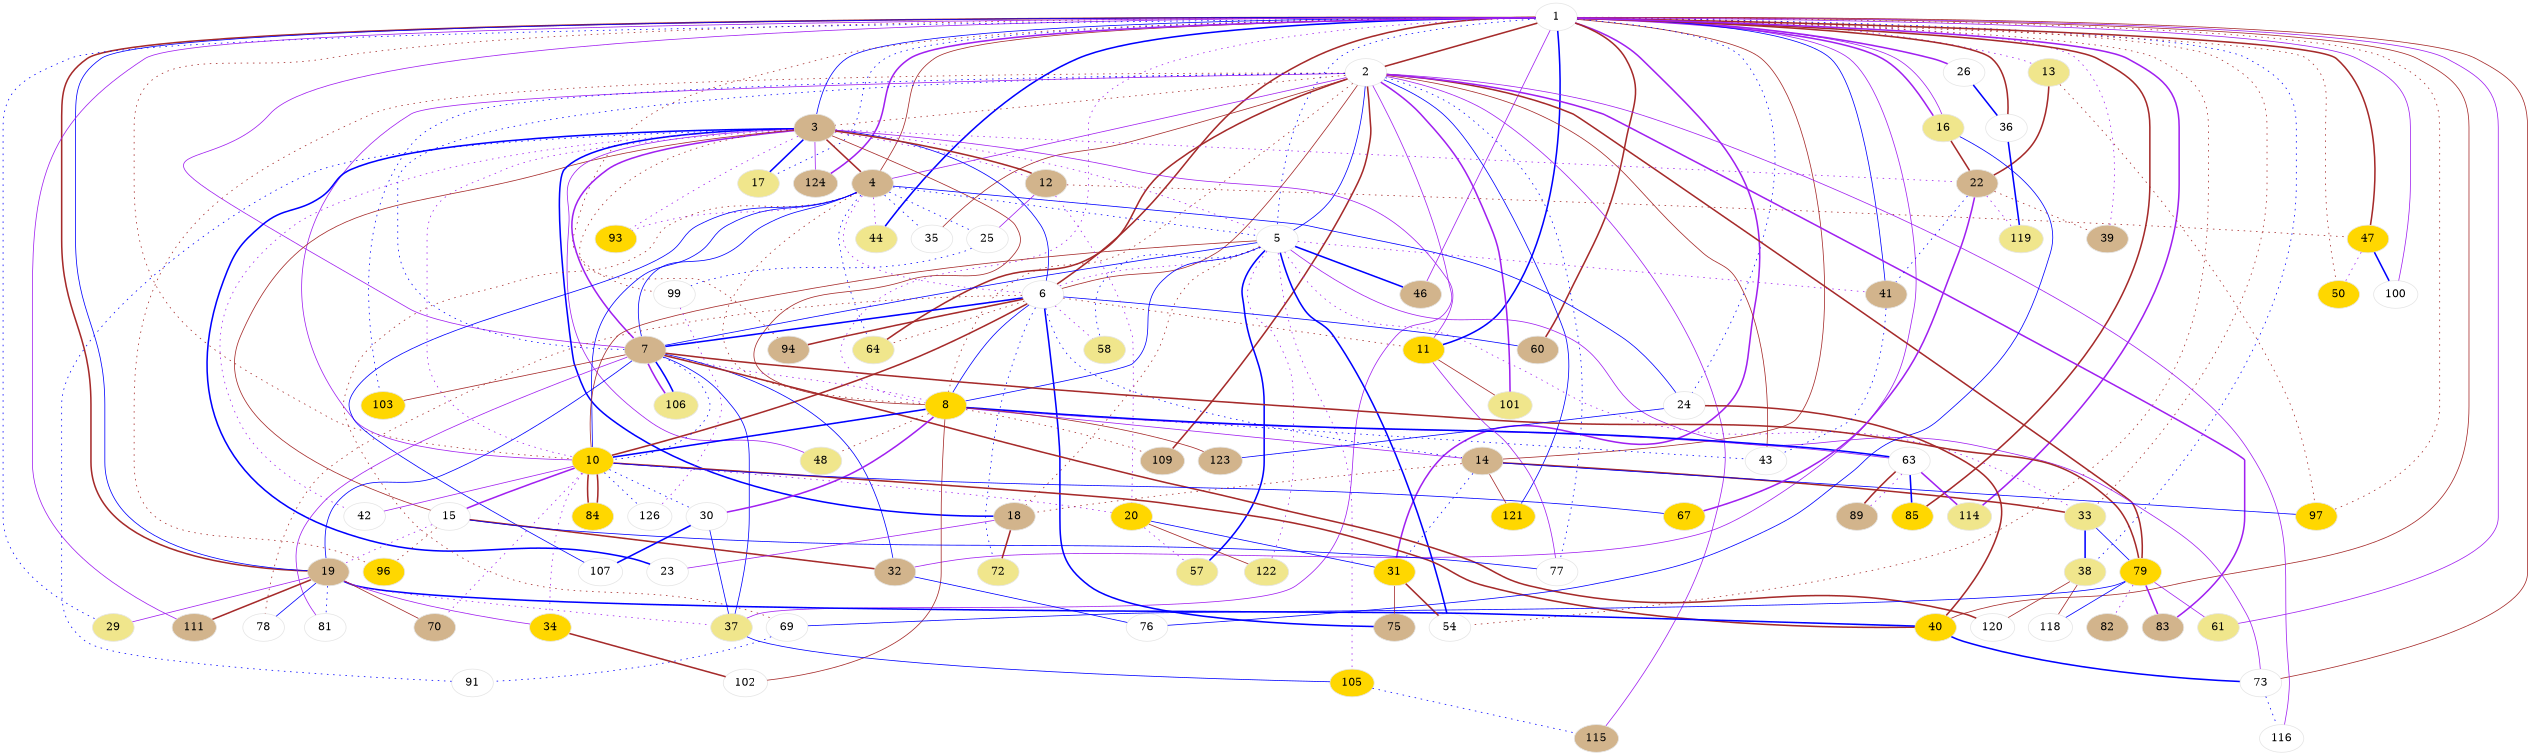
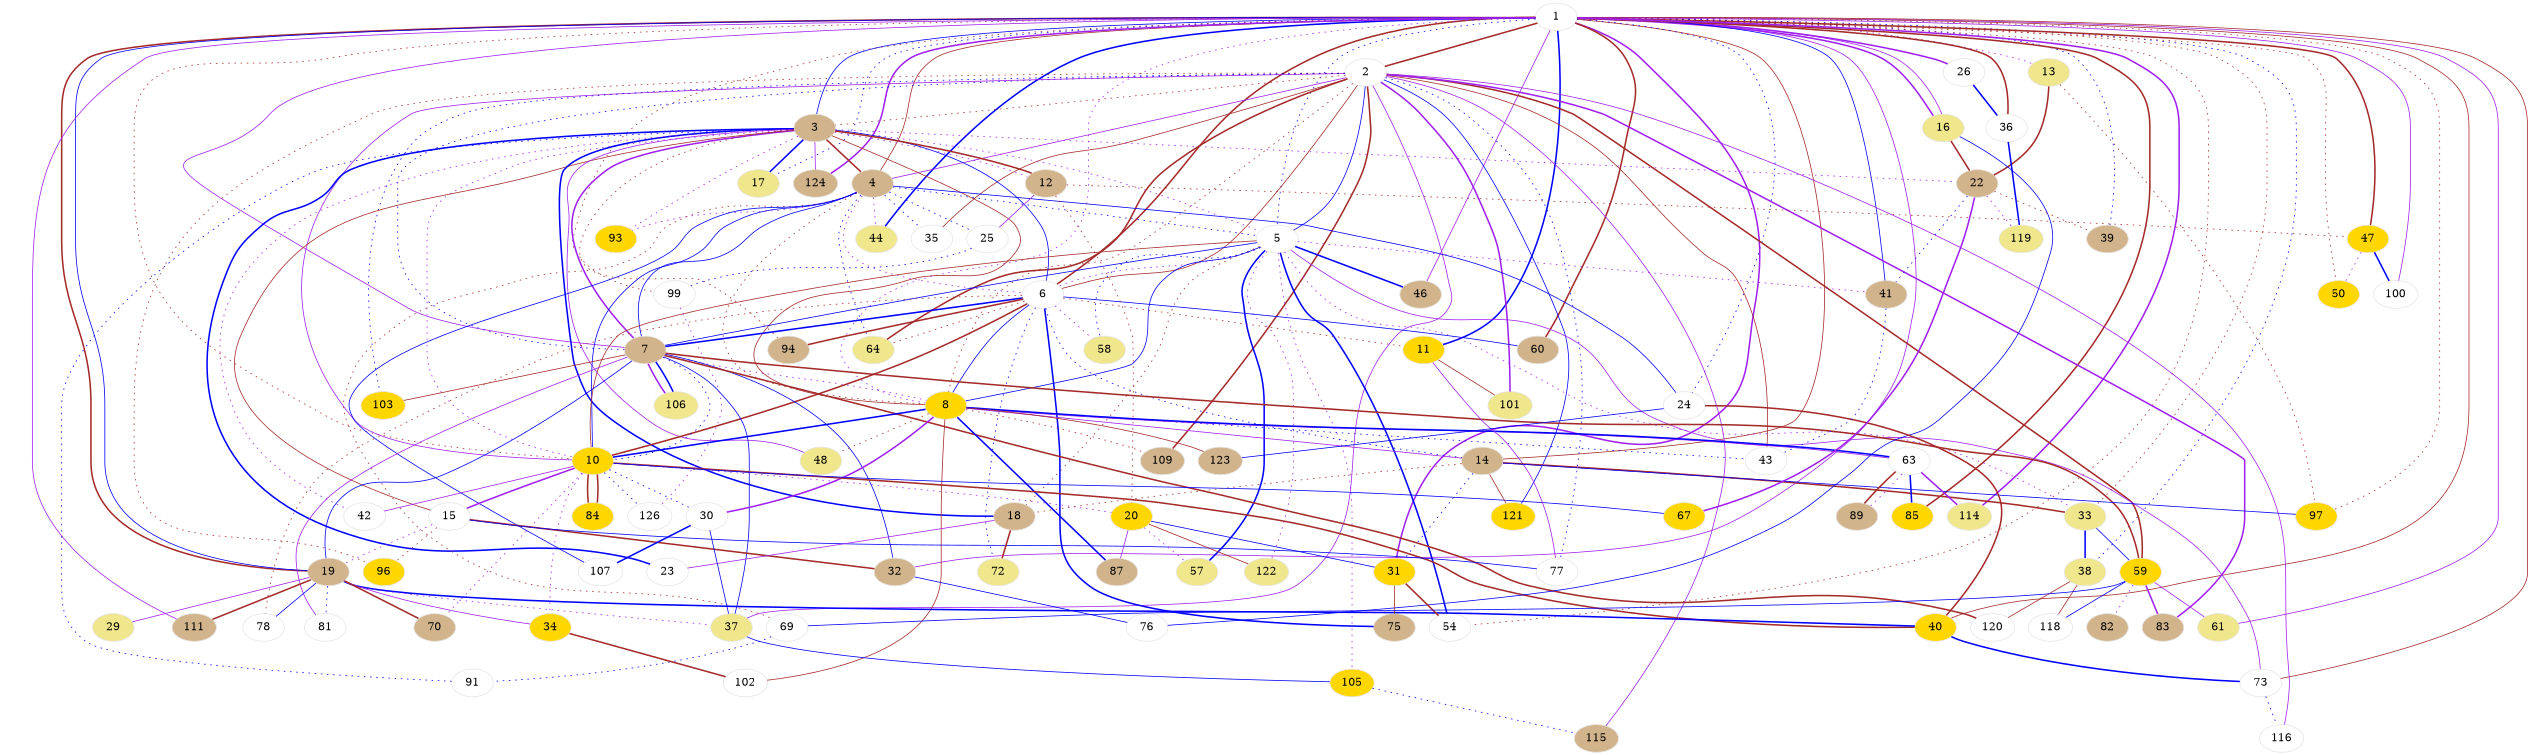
(63, 61) -> none
(2081, 63) -> (2081, 63)
(1188, 179) -> none
(1133, 339) -> (1133, 339)
none -> (1117, 572)
(2141, 572) -> (2141, 572)
(381, 600) -> (381, 600)
